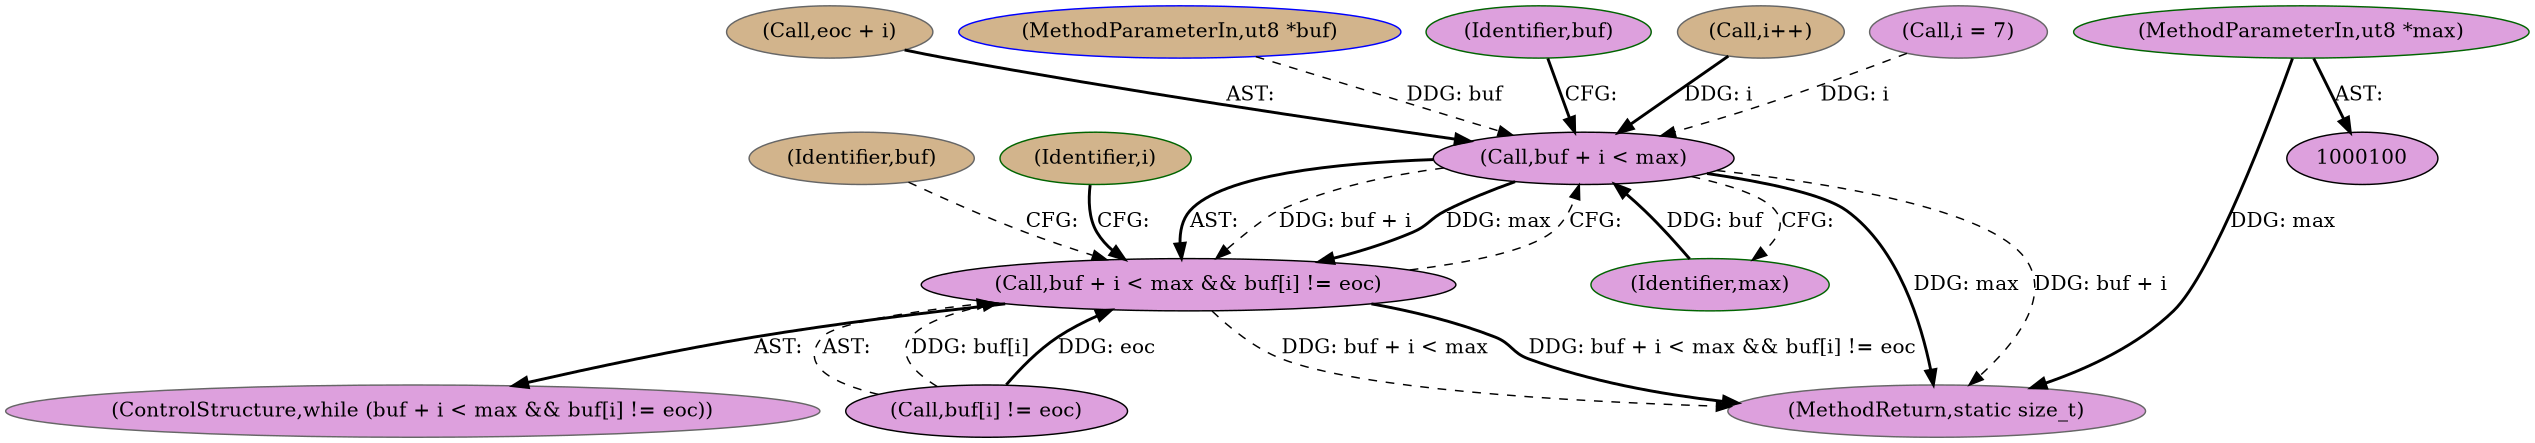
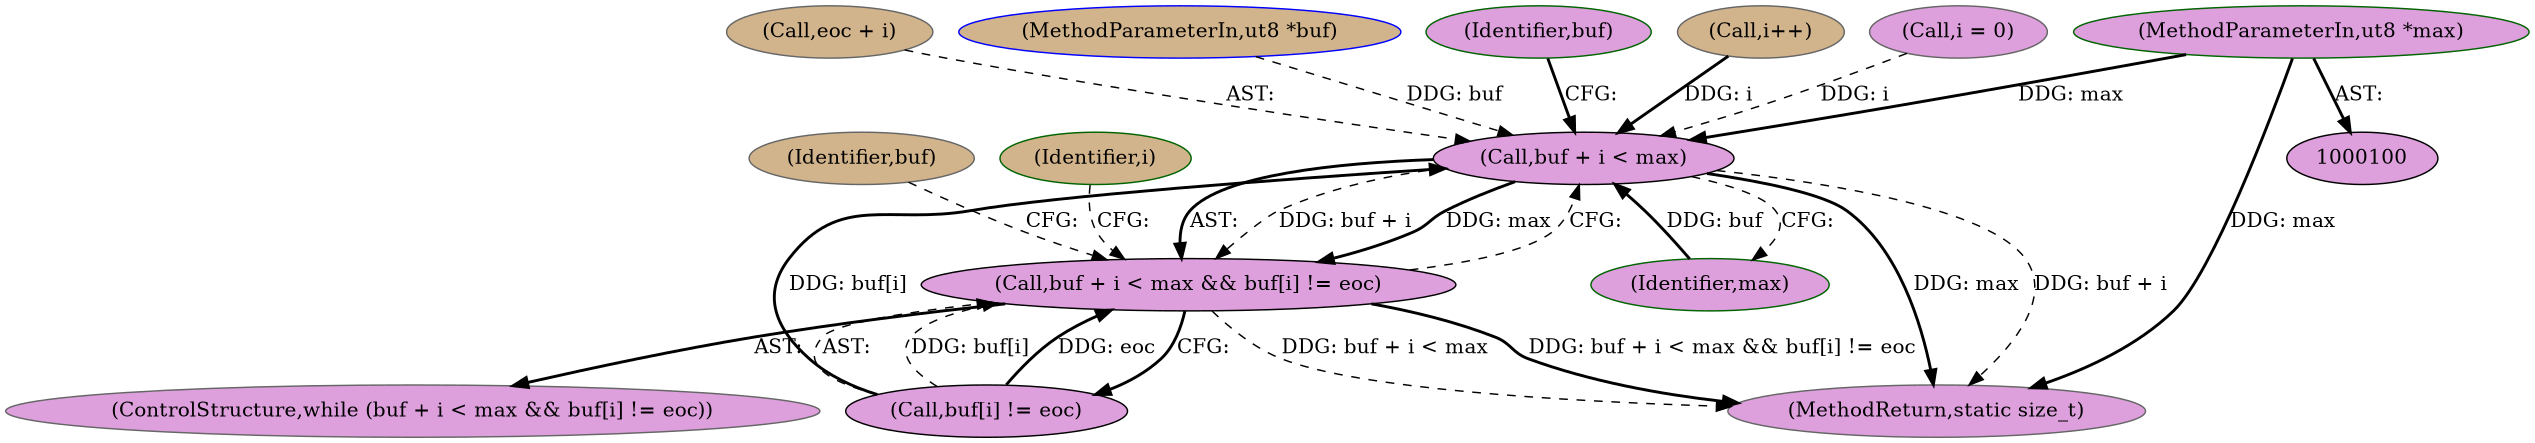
(1958, 32) -> (1958, 32)
none -> (1946, 97)
(1179, 98) -> (1179, 98)
none -> (1007, 205)
(1092, 221) -> (1092, 221)
none -> (1159, 361)
